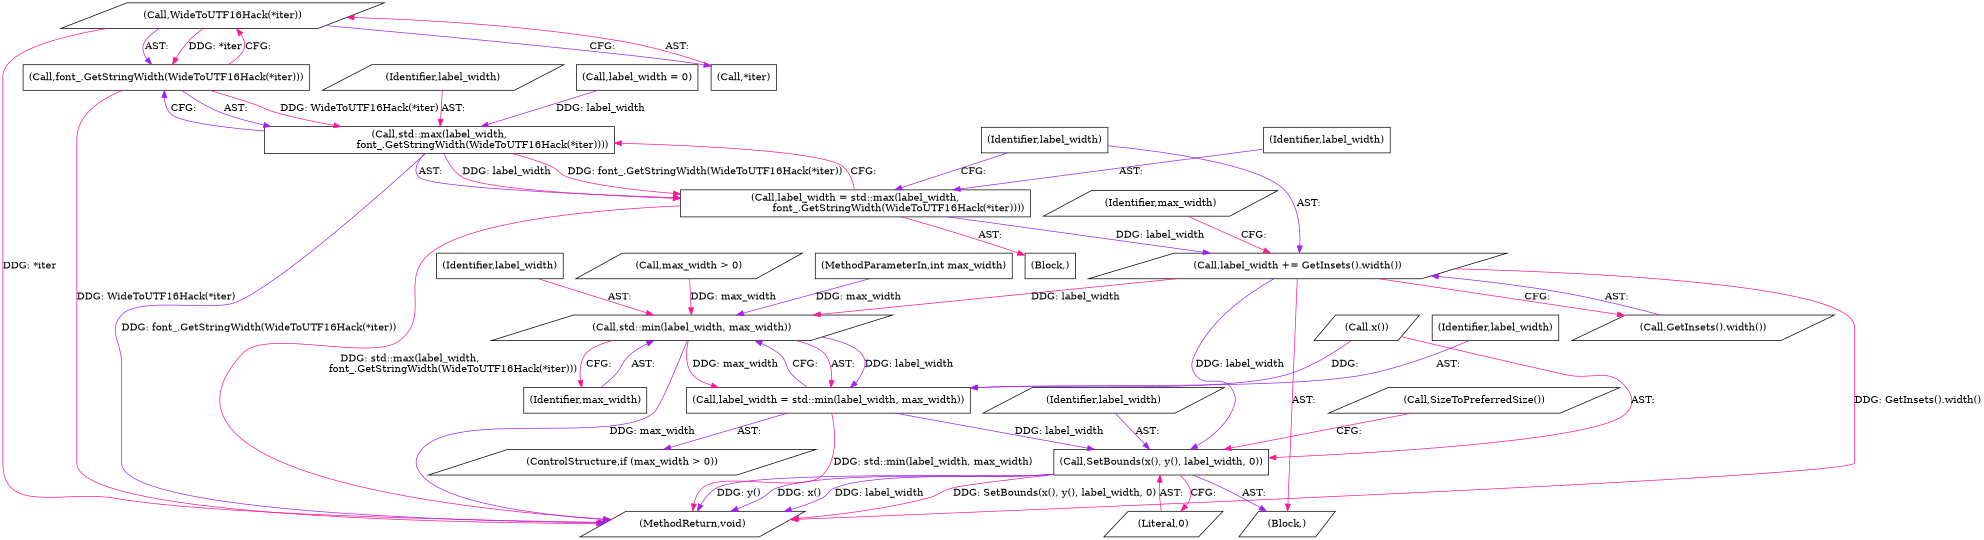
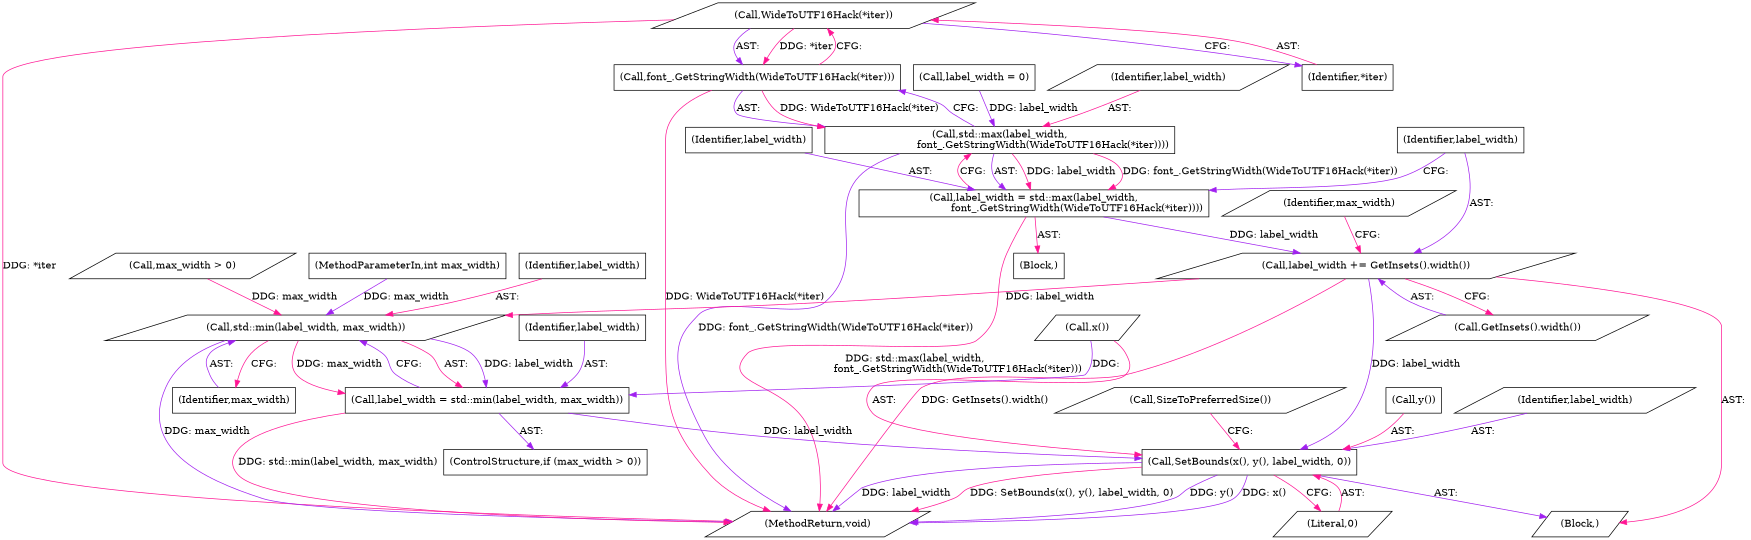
(744, 78) -> (1348, 78)
none -> (1414, 400)
(622, 462) -> (545, 462)
